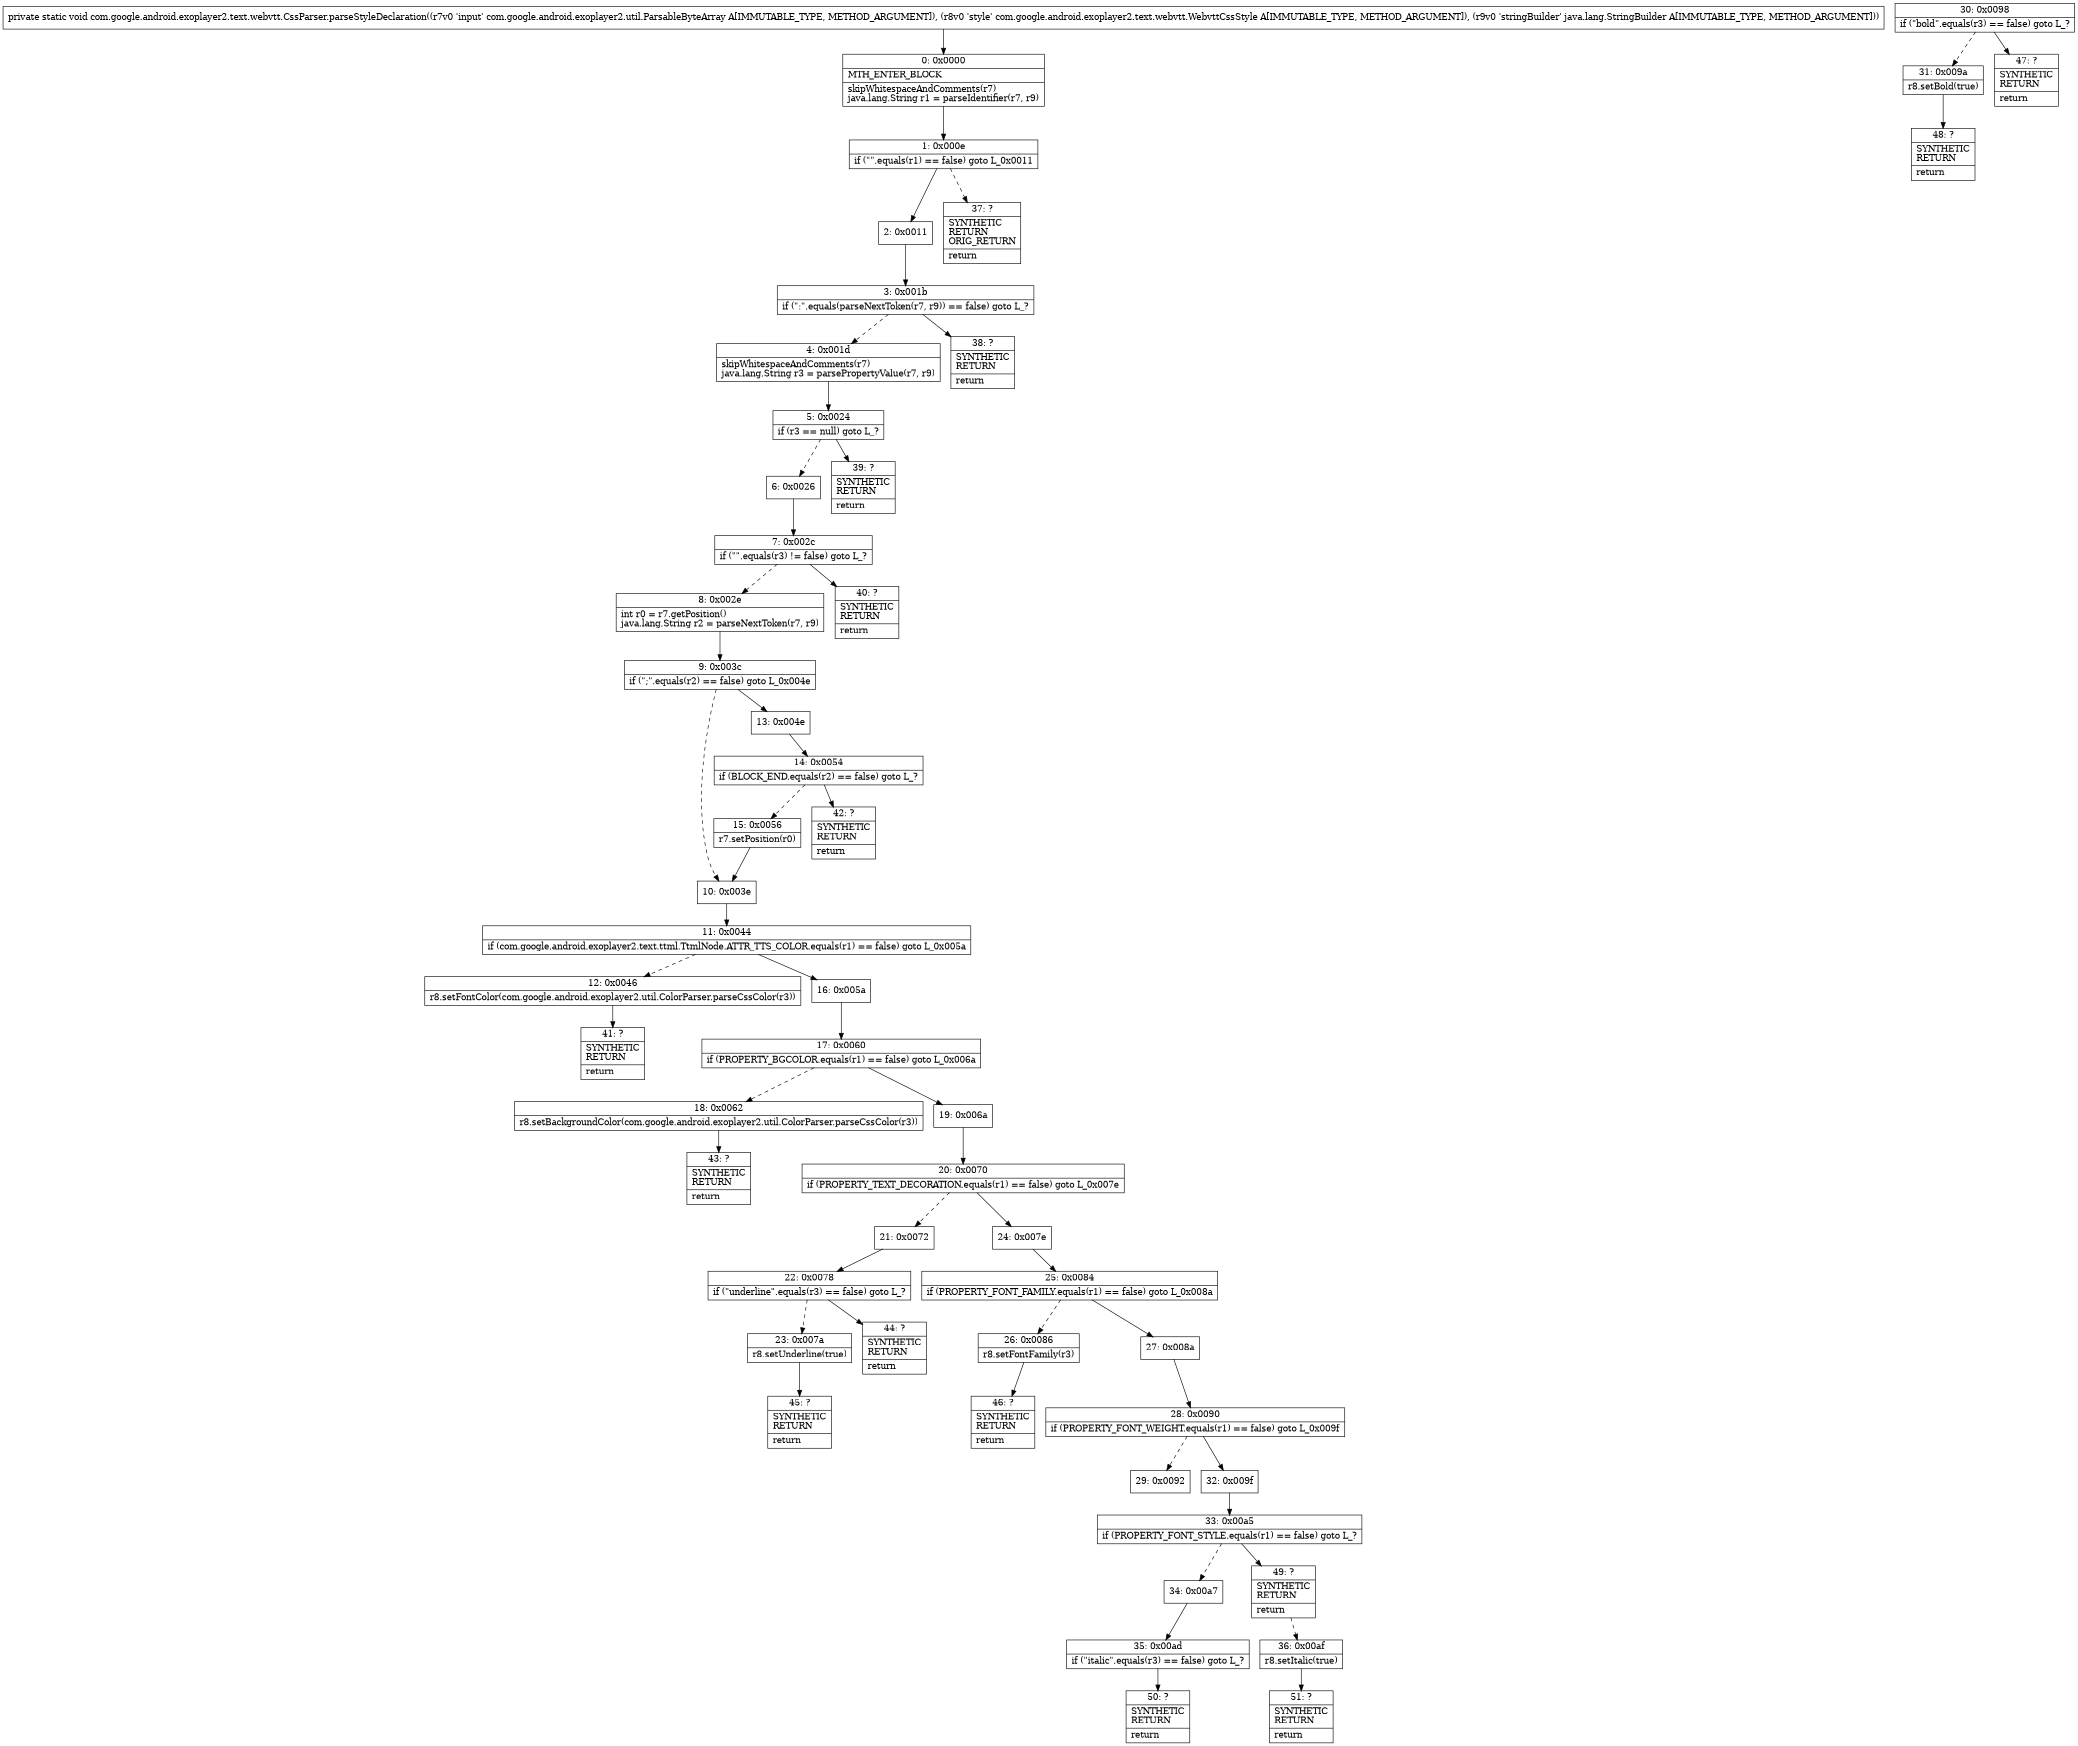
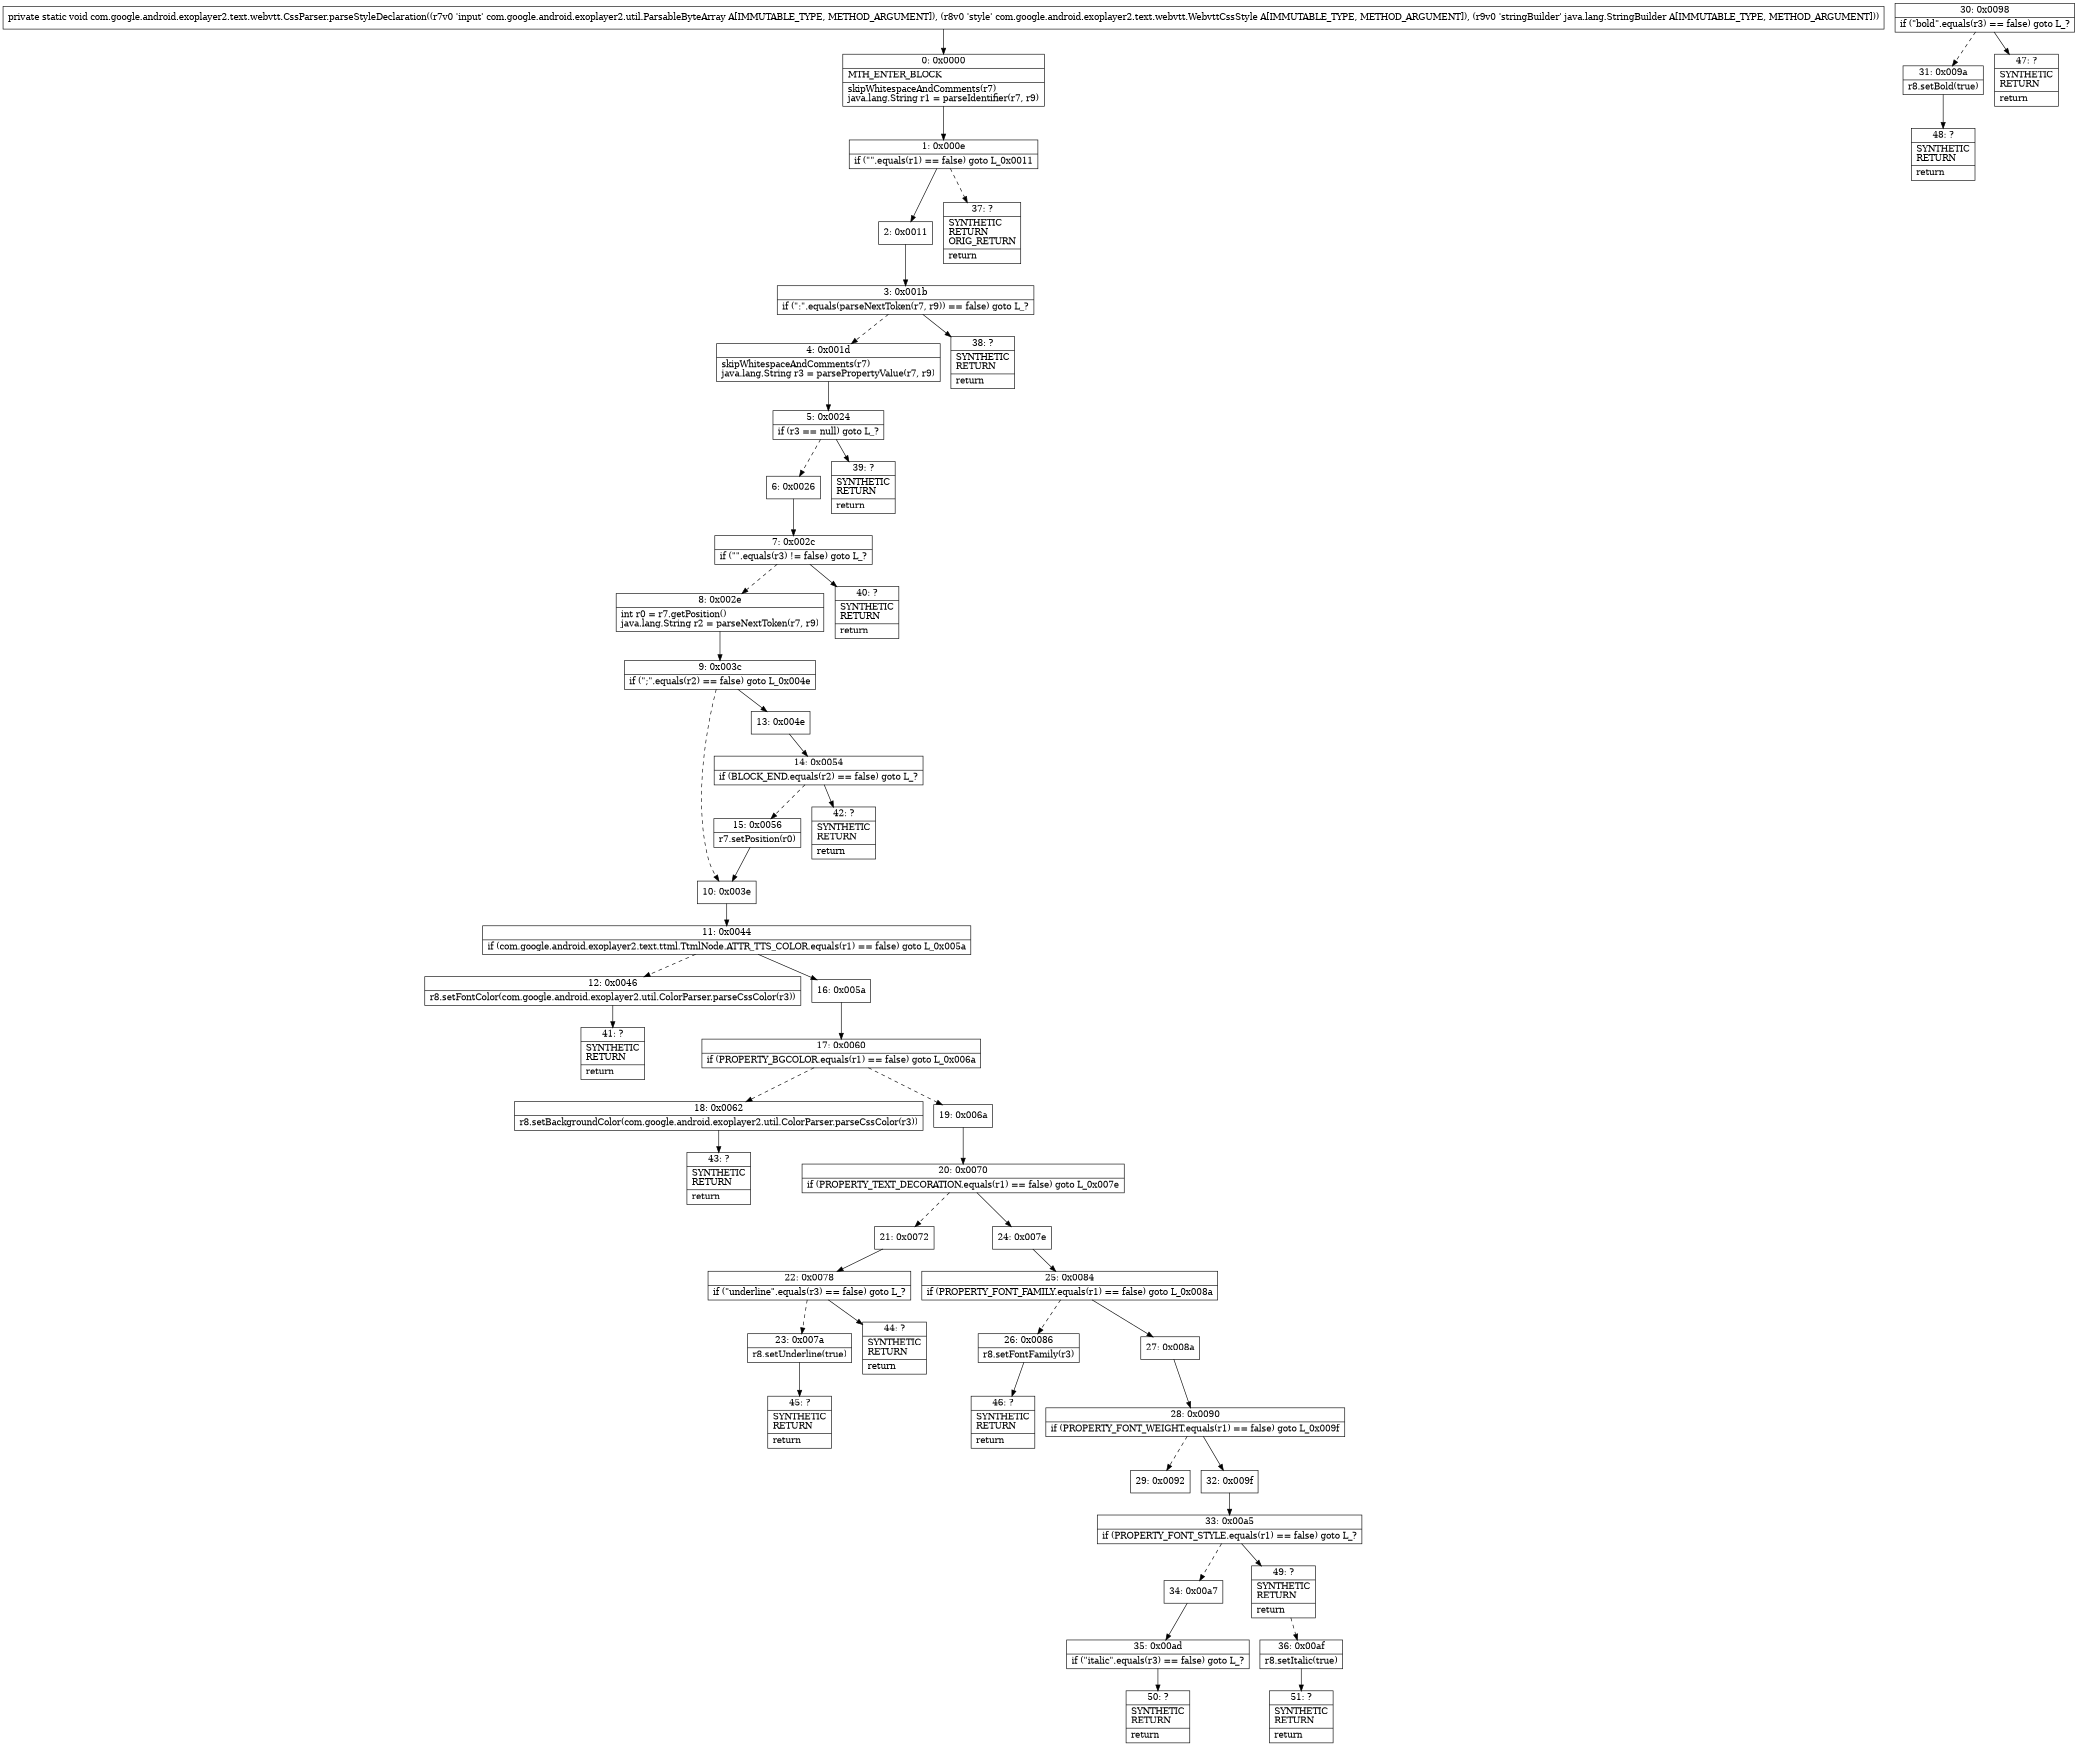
(903, 1085) -> (903, 1085)
